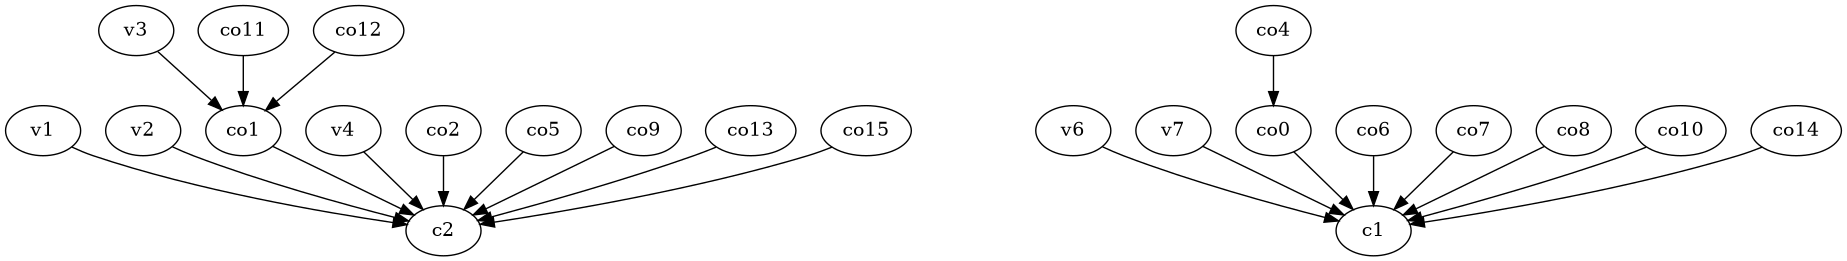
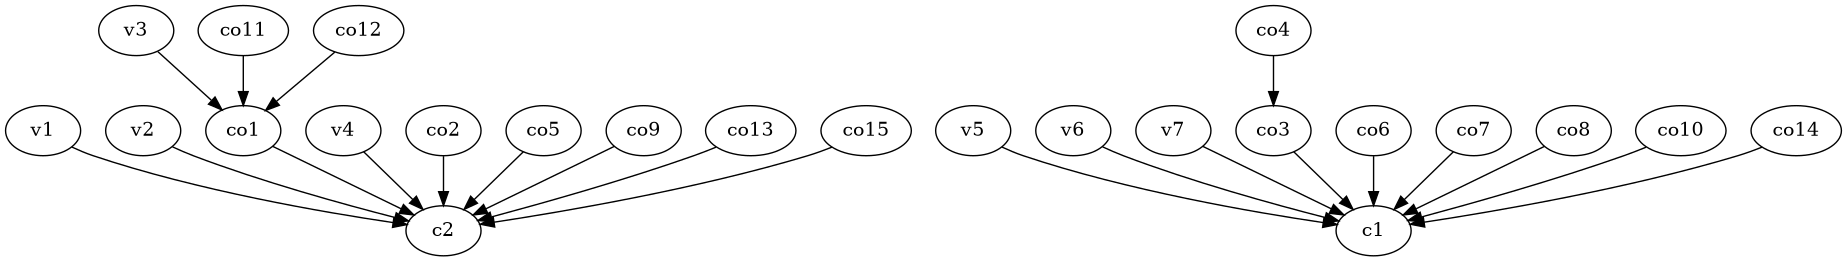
none -> (973, 131)
(1273, 131) -> (1273, 131)
